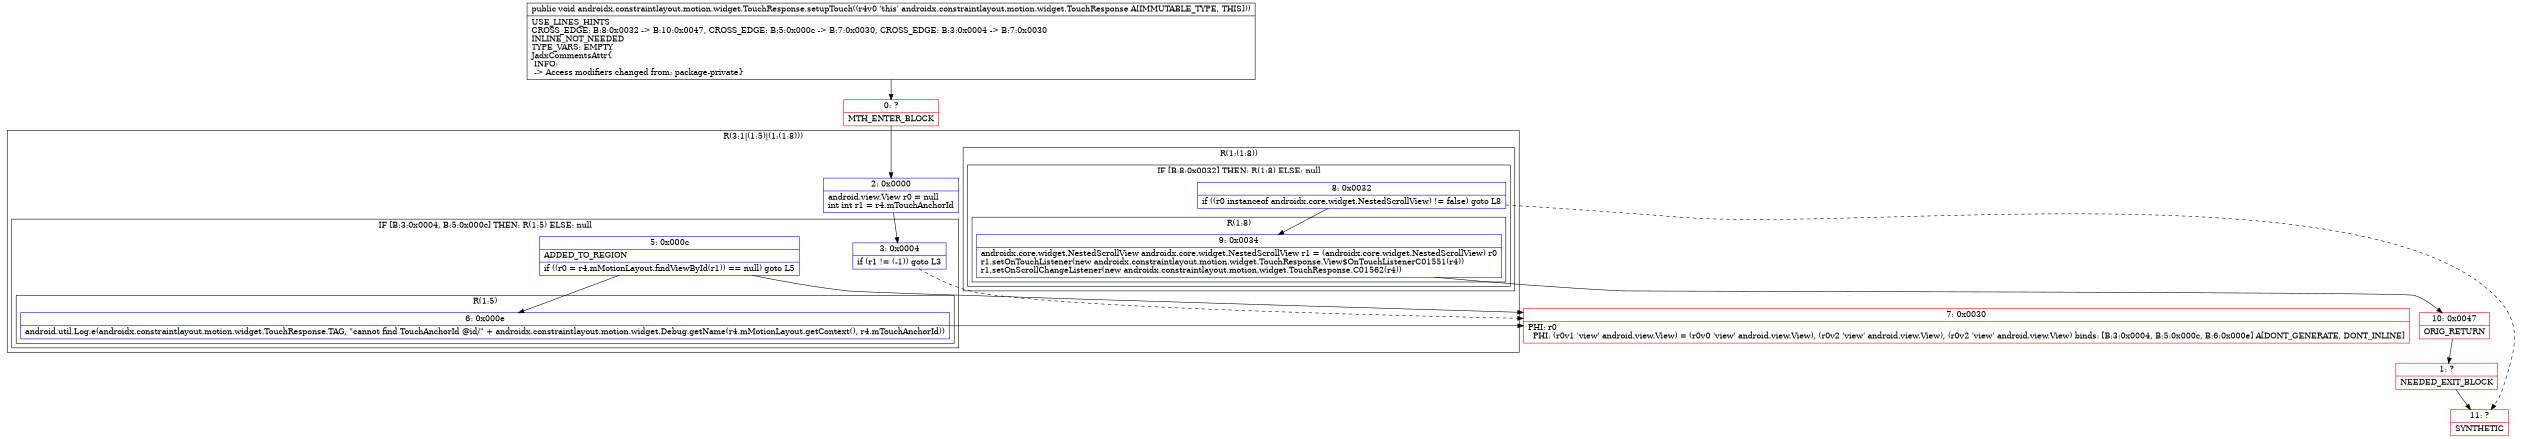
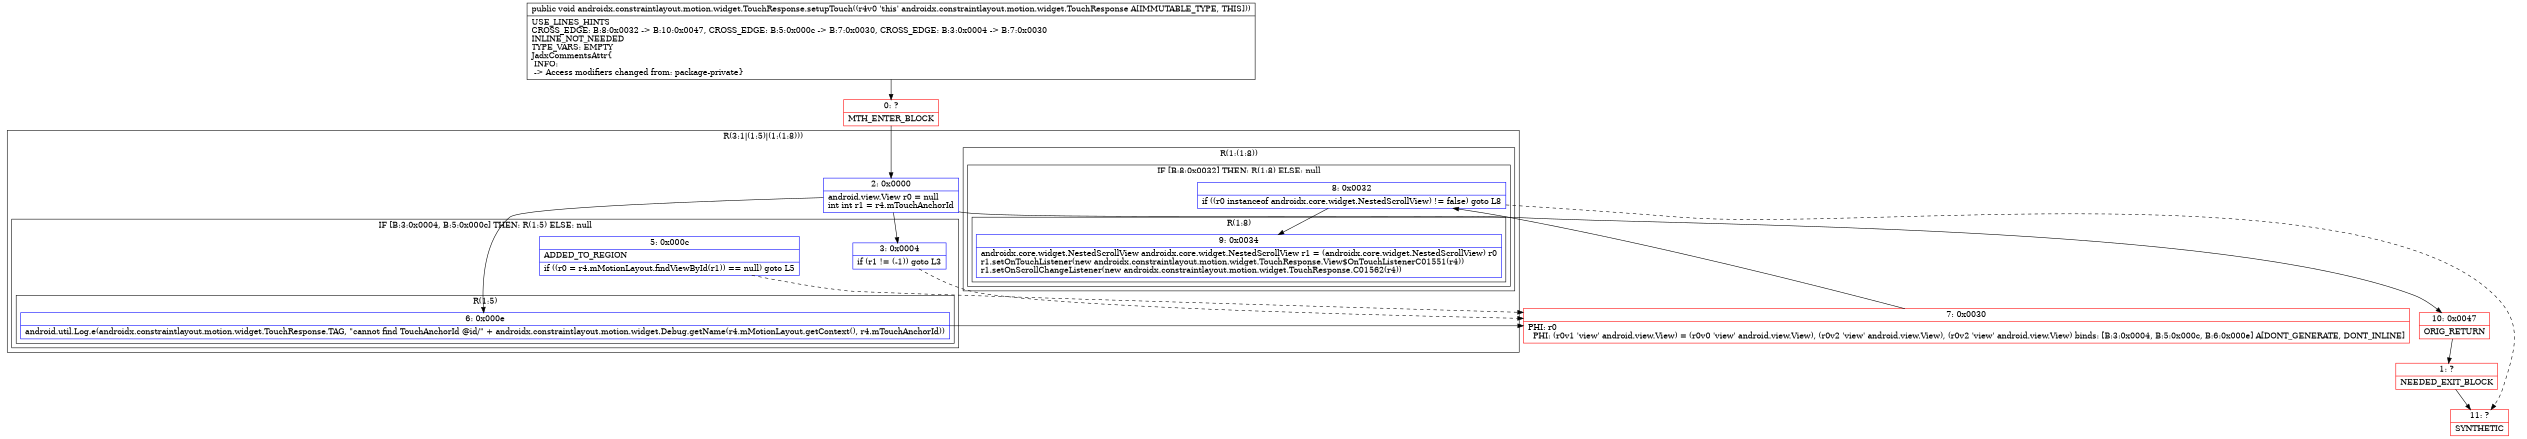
none -> (1683, 254)
(576, 291) -> (618, 206)
(1938, 292) -> (1703, 223)
(1134, 301) -> (1134, 301)
